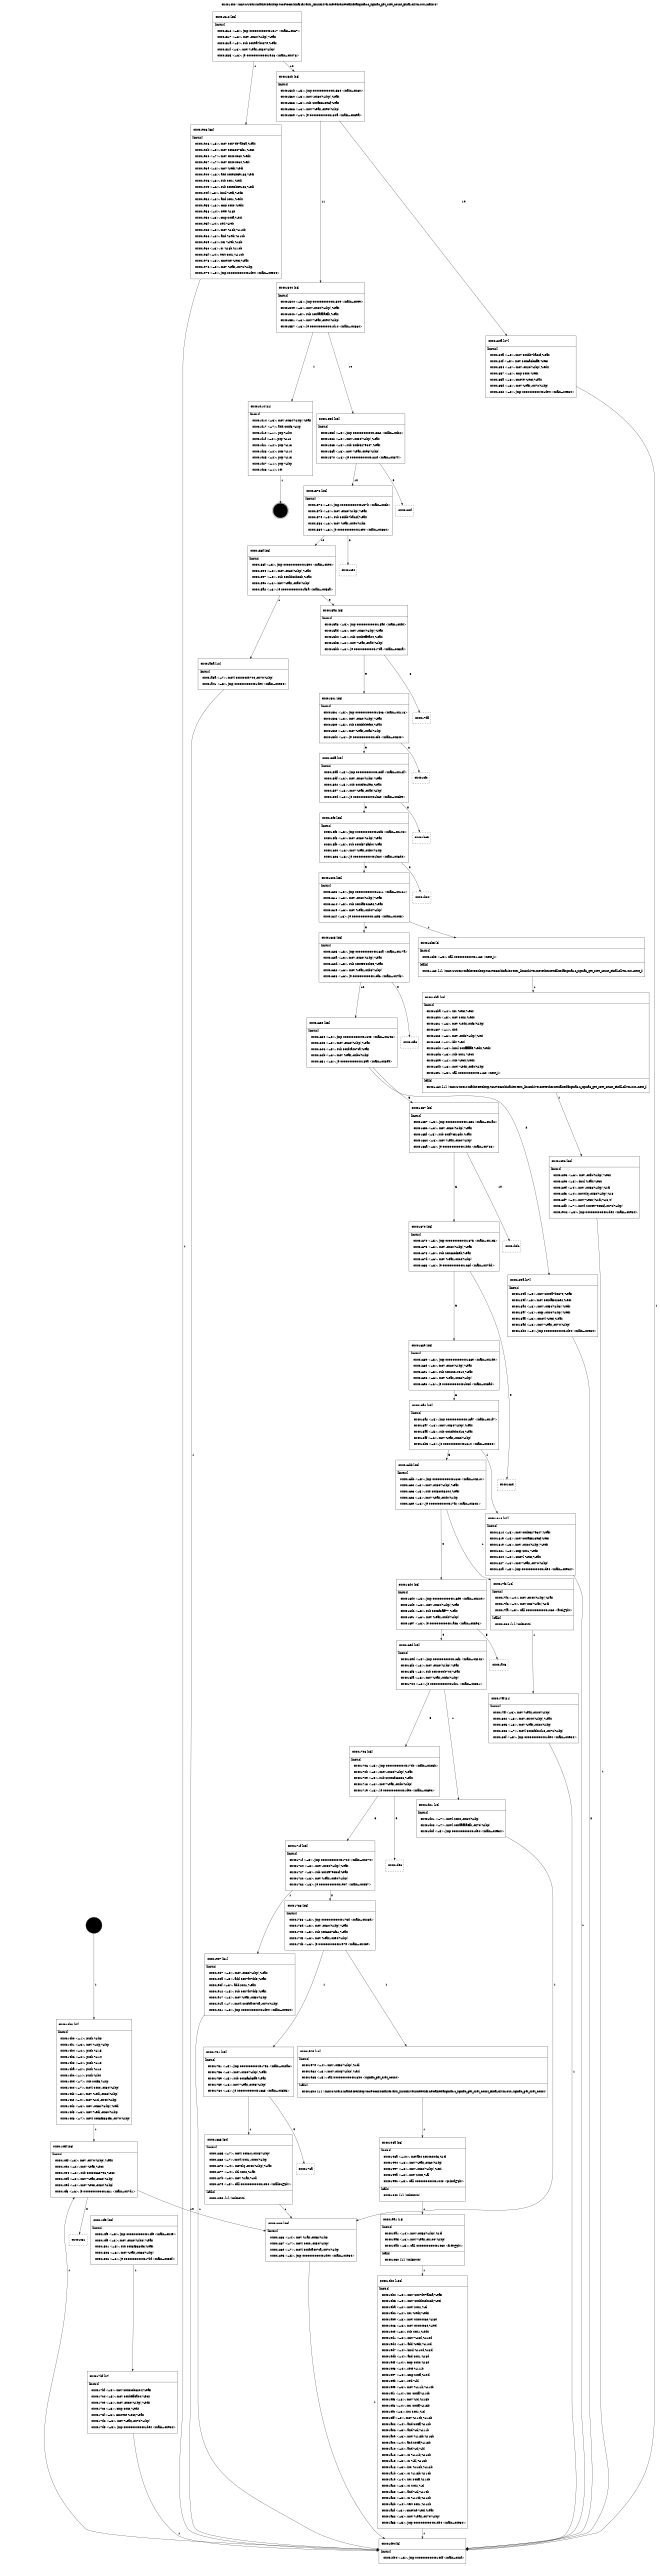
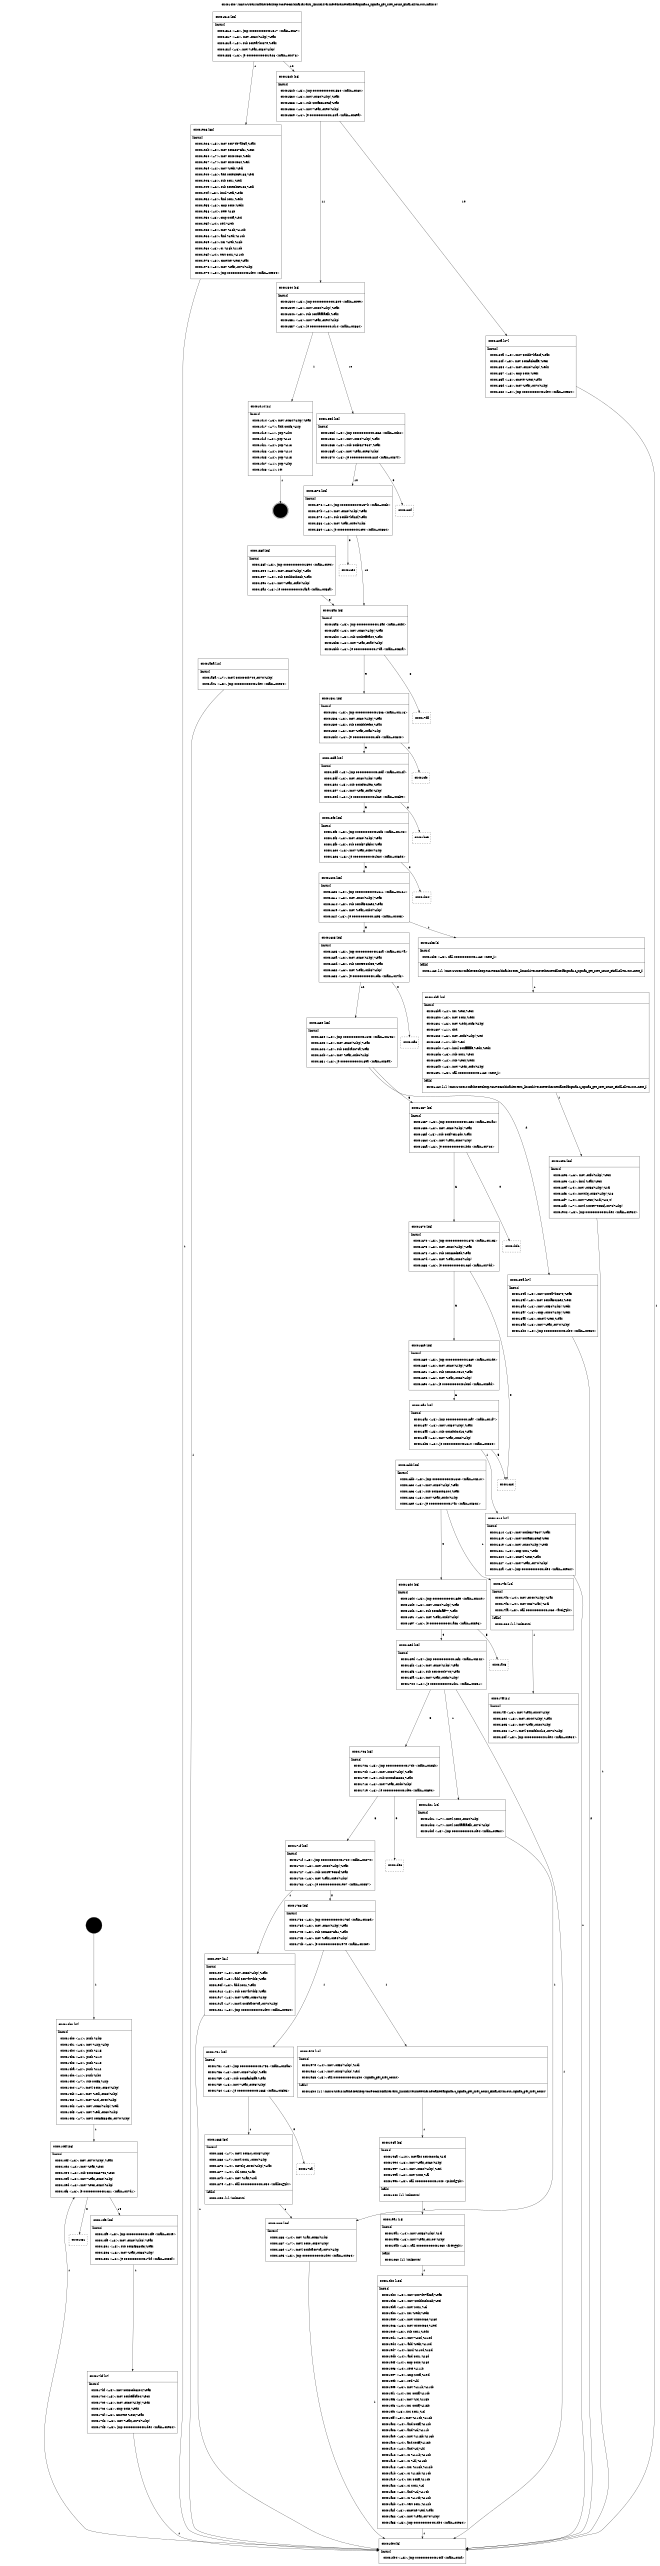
(320, 540) -> (362, 569)
(266, 626) -> none
(500, 1187) -> (500, 1187)
(448, 1454) -> (500, 1463)
(572, 2187) -> (562, 2125)
(199, 2214) -> (114, 2205)
